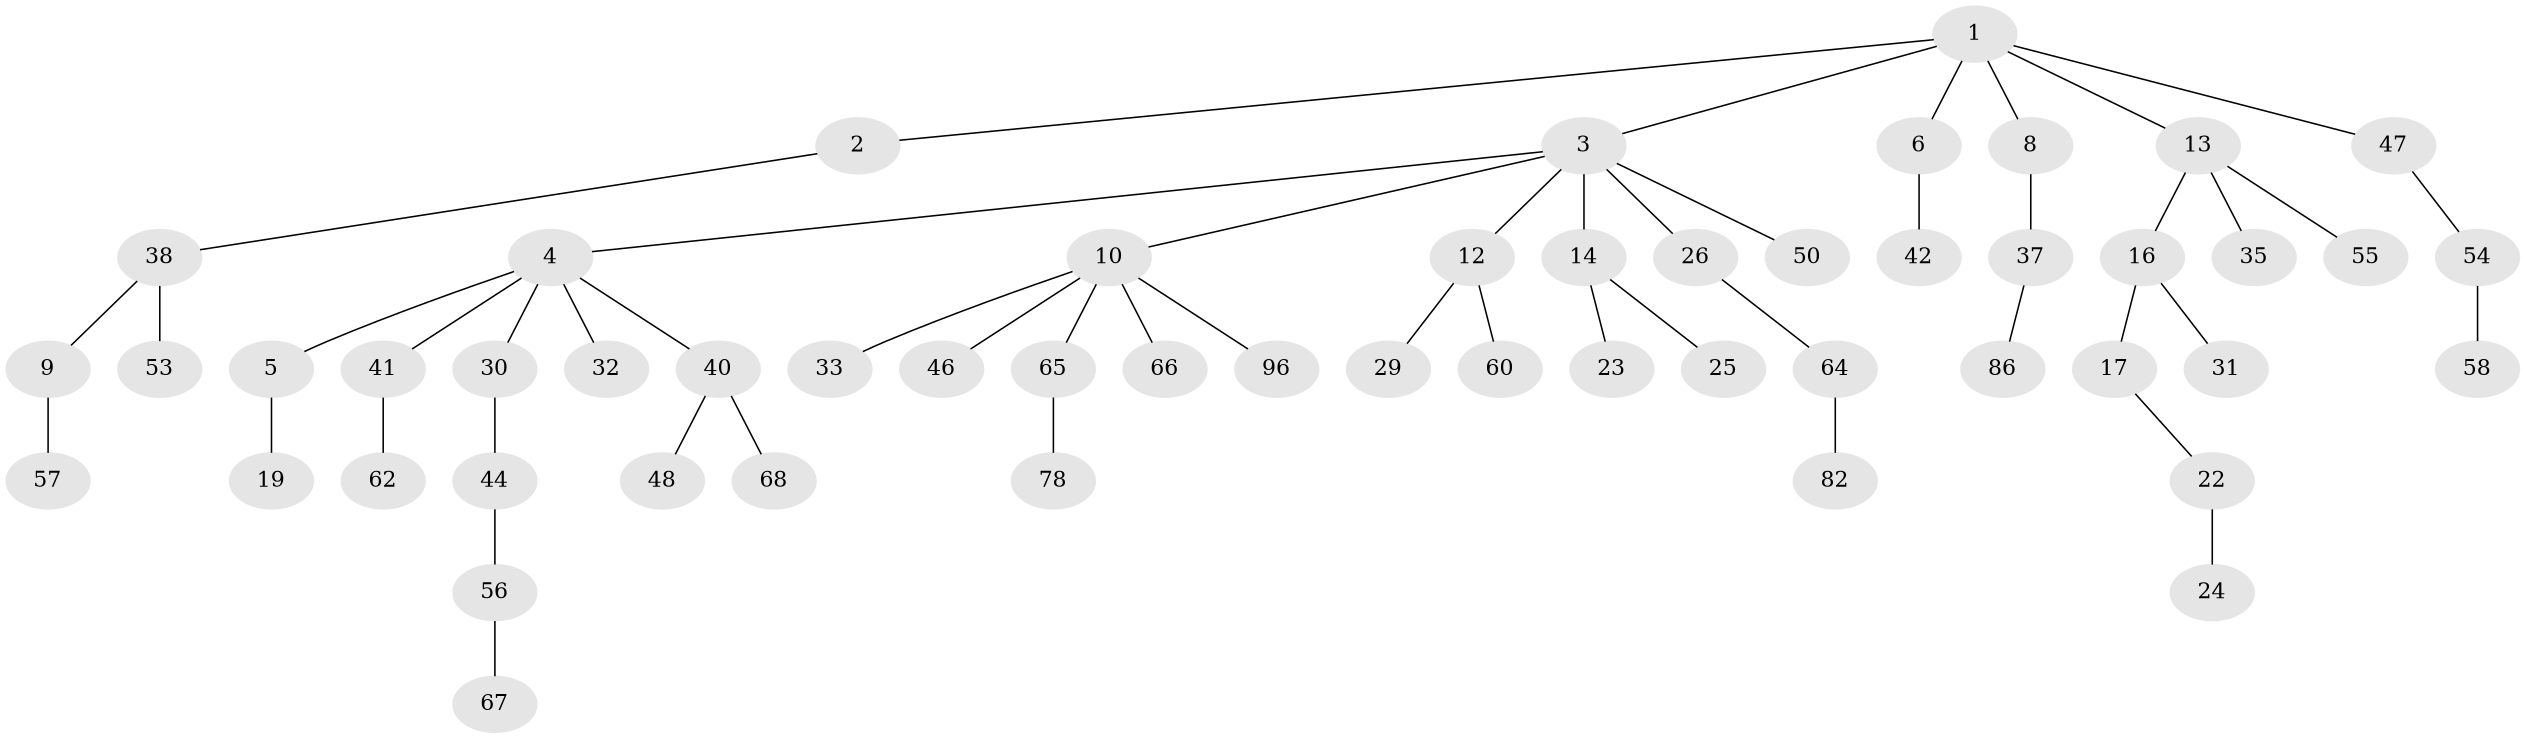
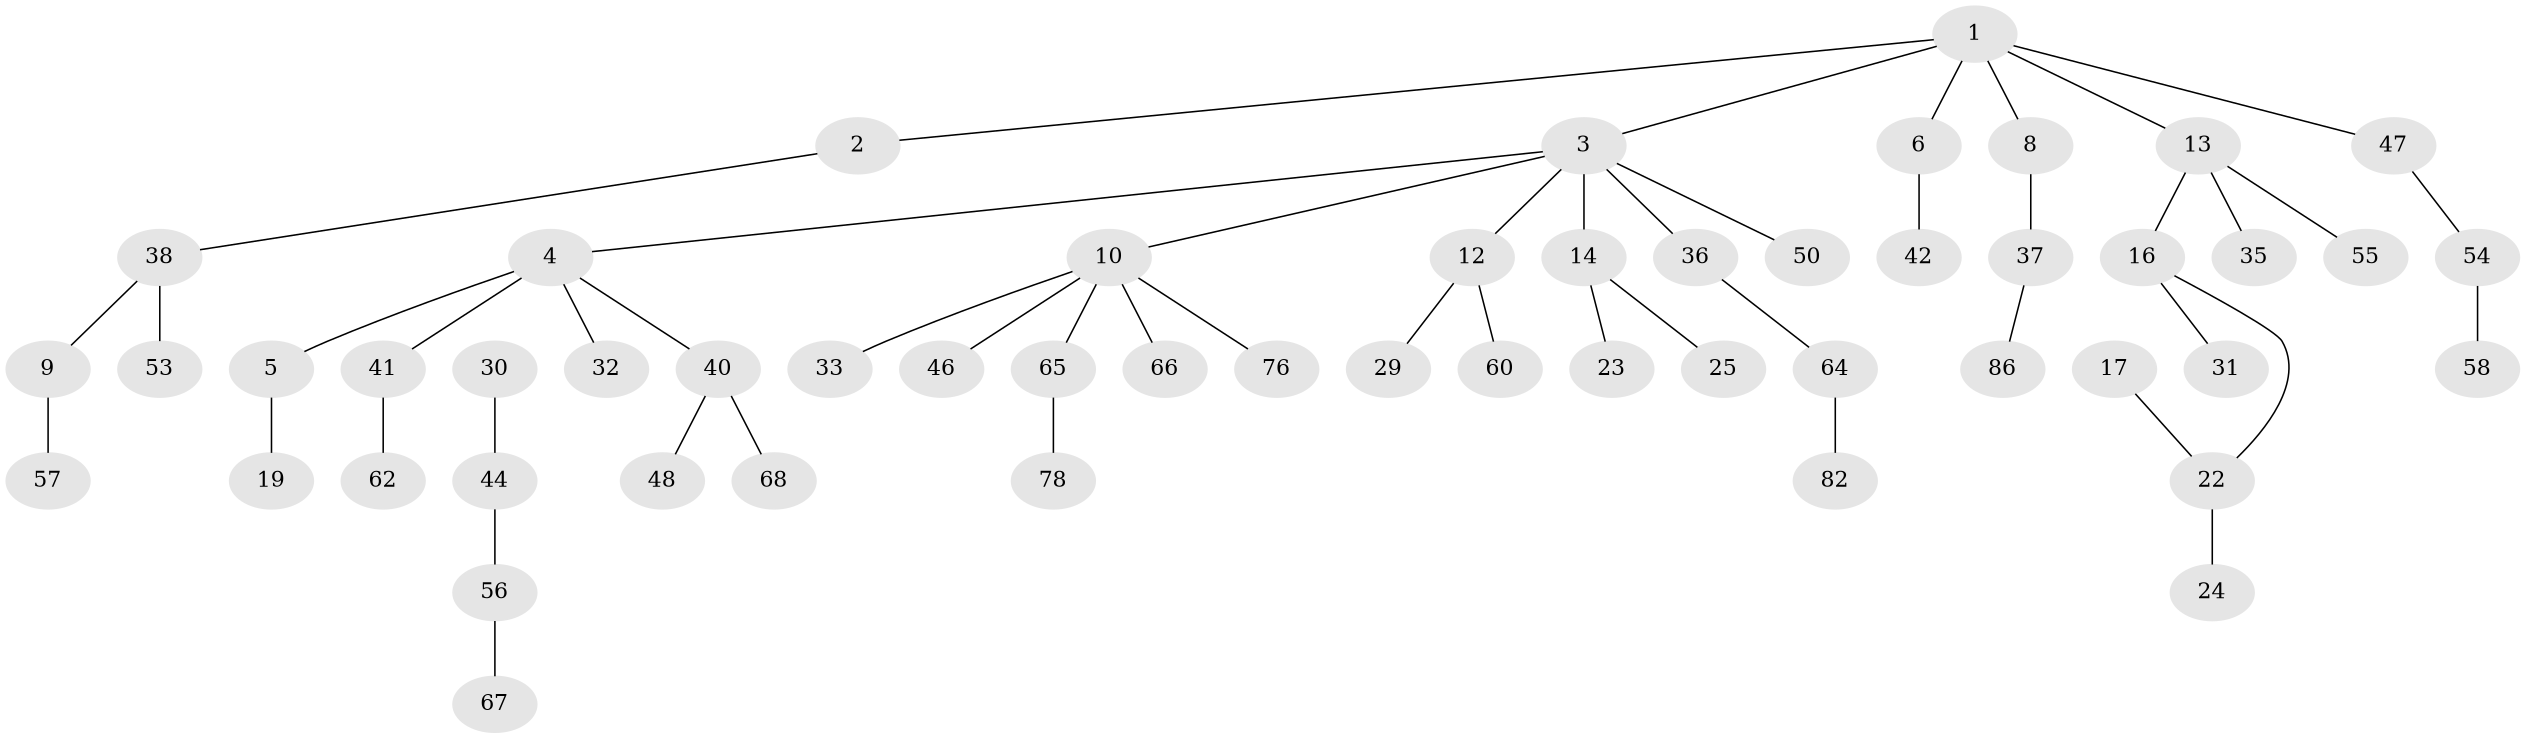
(1696, 258) -> (1696, 258)
(523, 313) -> none
(2128, 314) -> (2283, 345)
(1277, 369) -> (1277, 369)
